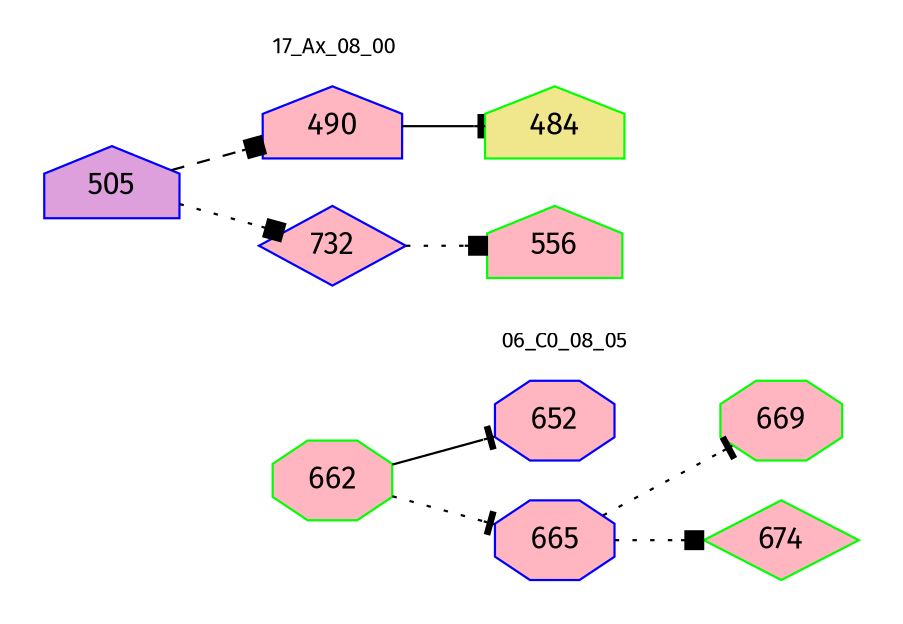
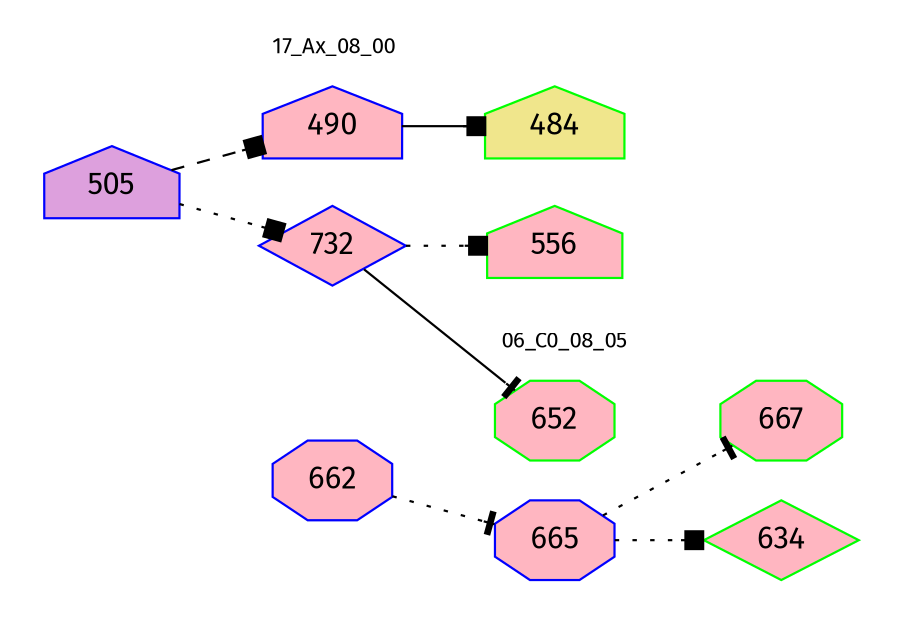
(438, 126) -> (438, 126)
(555, 421) -> (555, 421)
(781, 421) -> (781, 421)
(438, 452) -> (445, 335)
(332, 480) -> (332, 480)
(781, 540) -> (781, 540)
